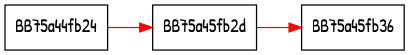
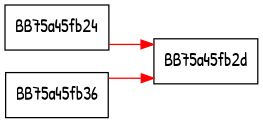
(56, 28) -> (57, 28)
(273, 28) -> (125, 78)
